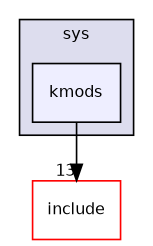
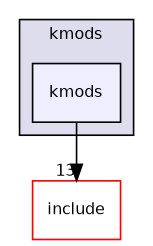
(77, 35) -> (77, 35)
